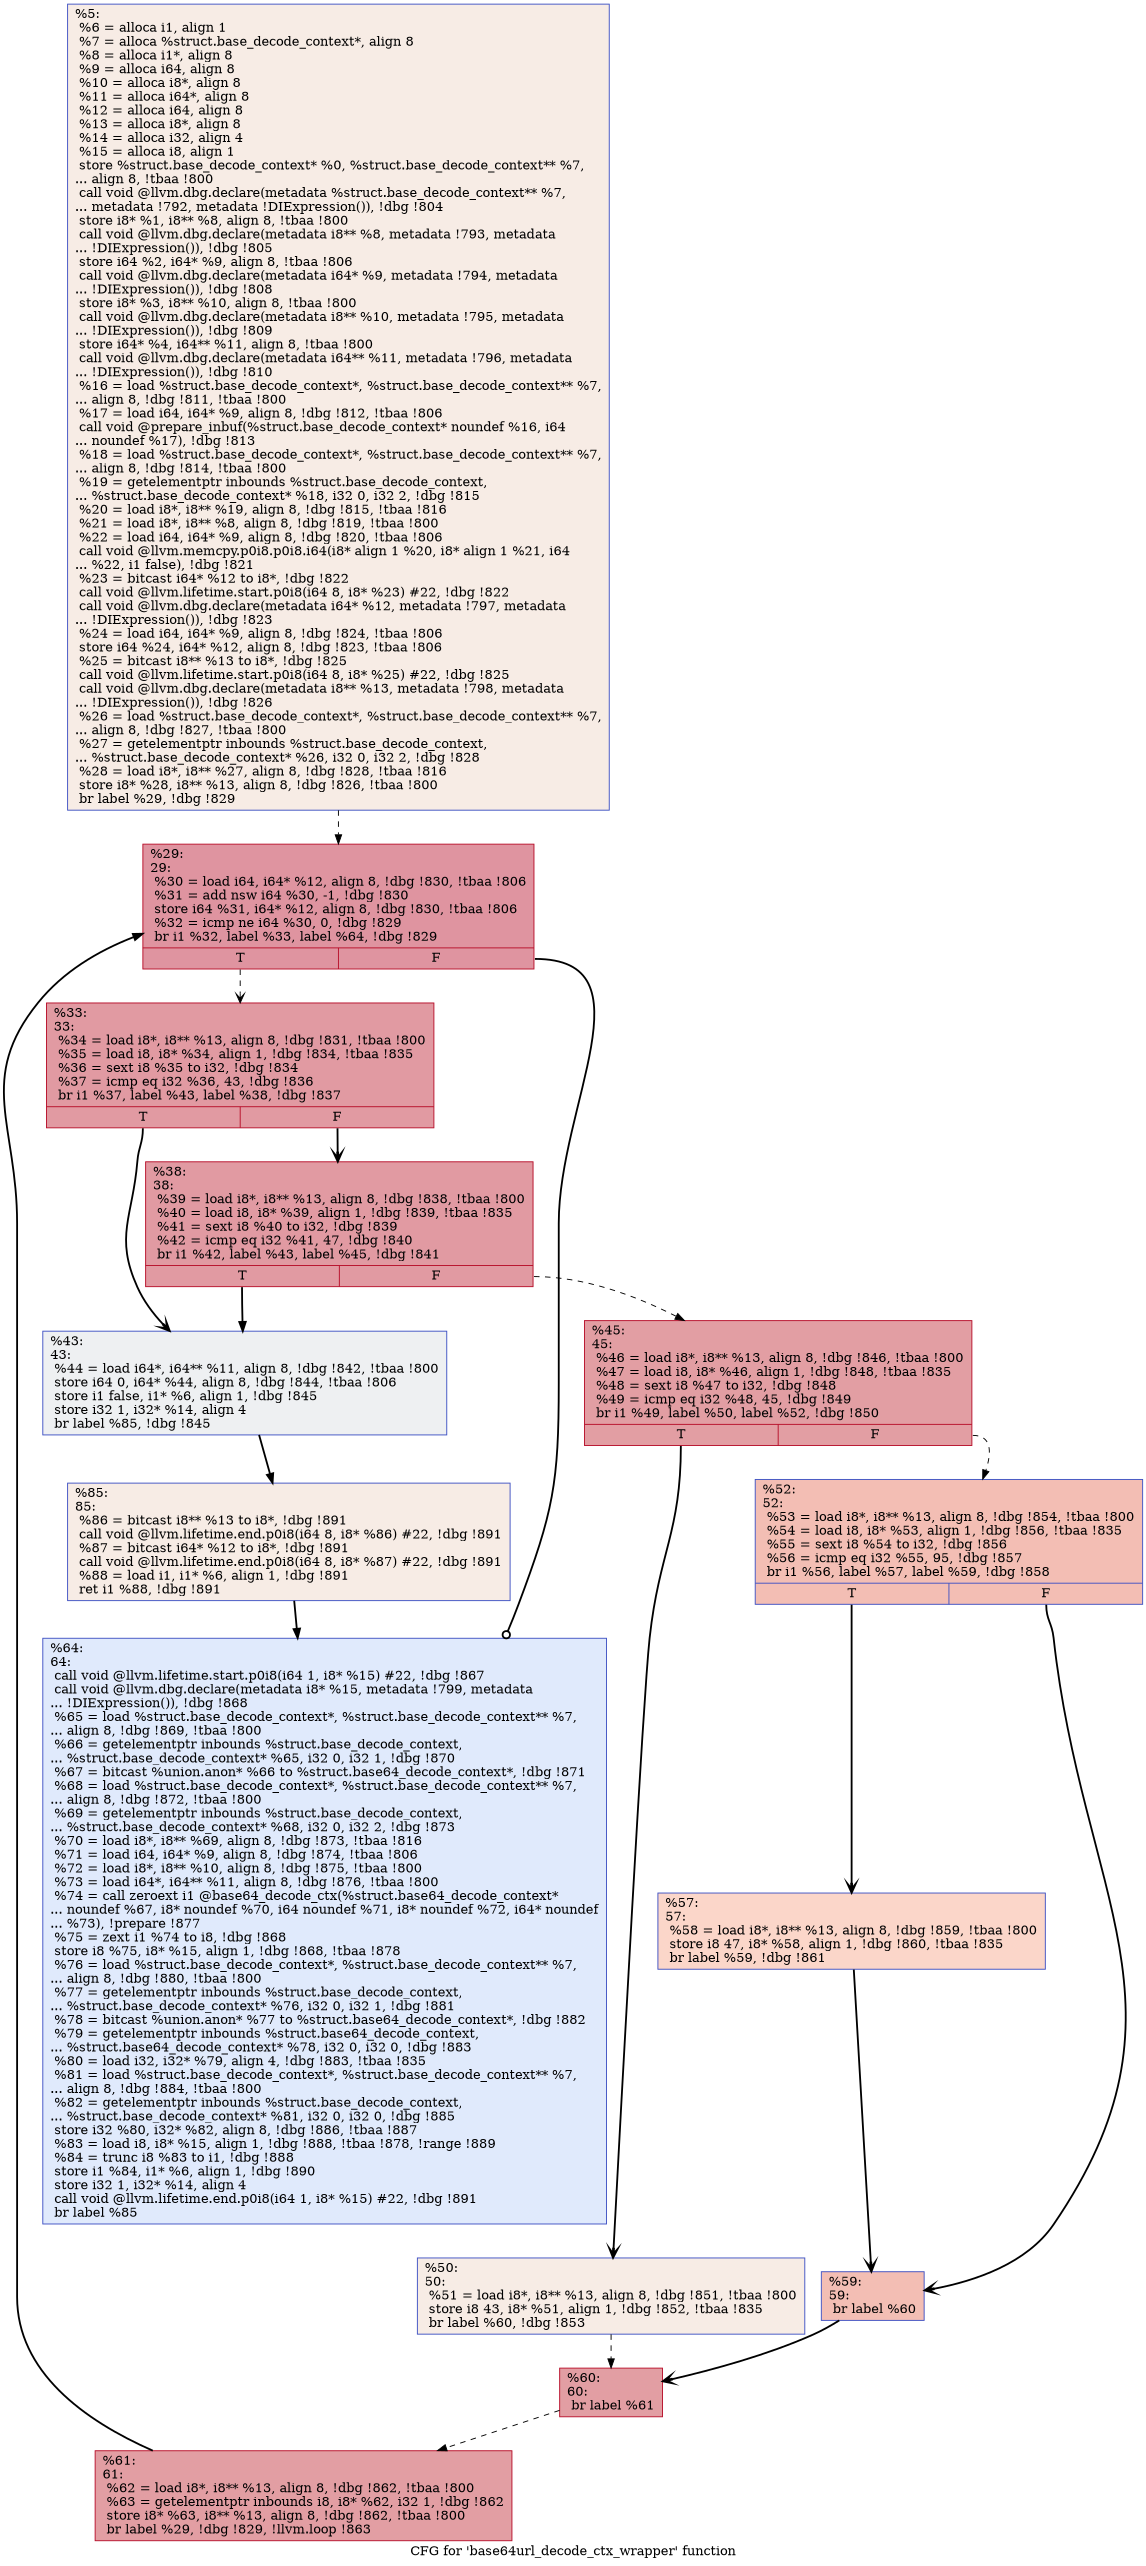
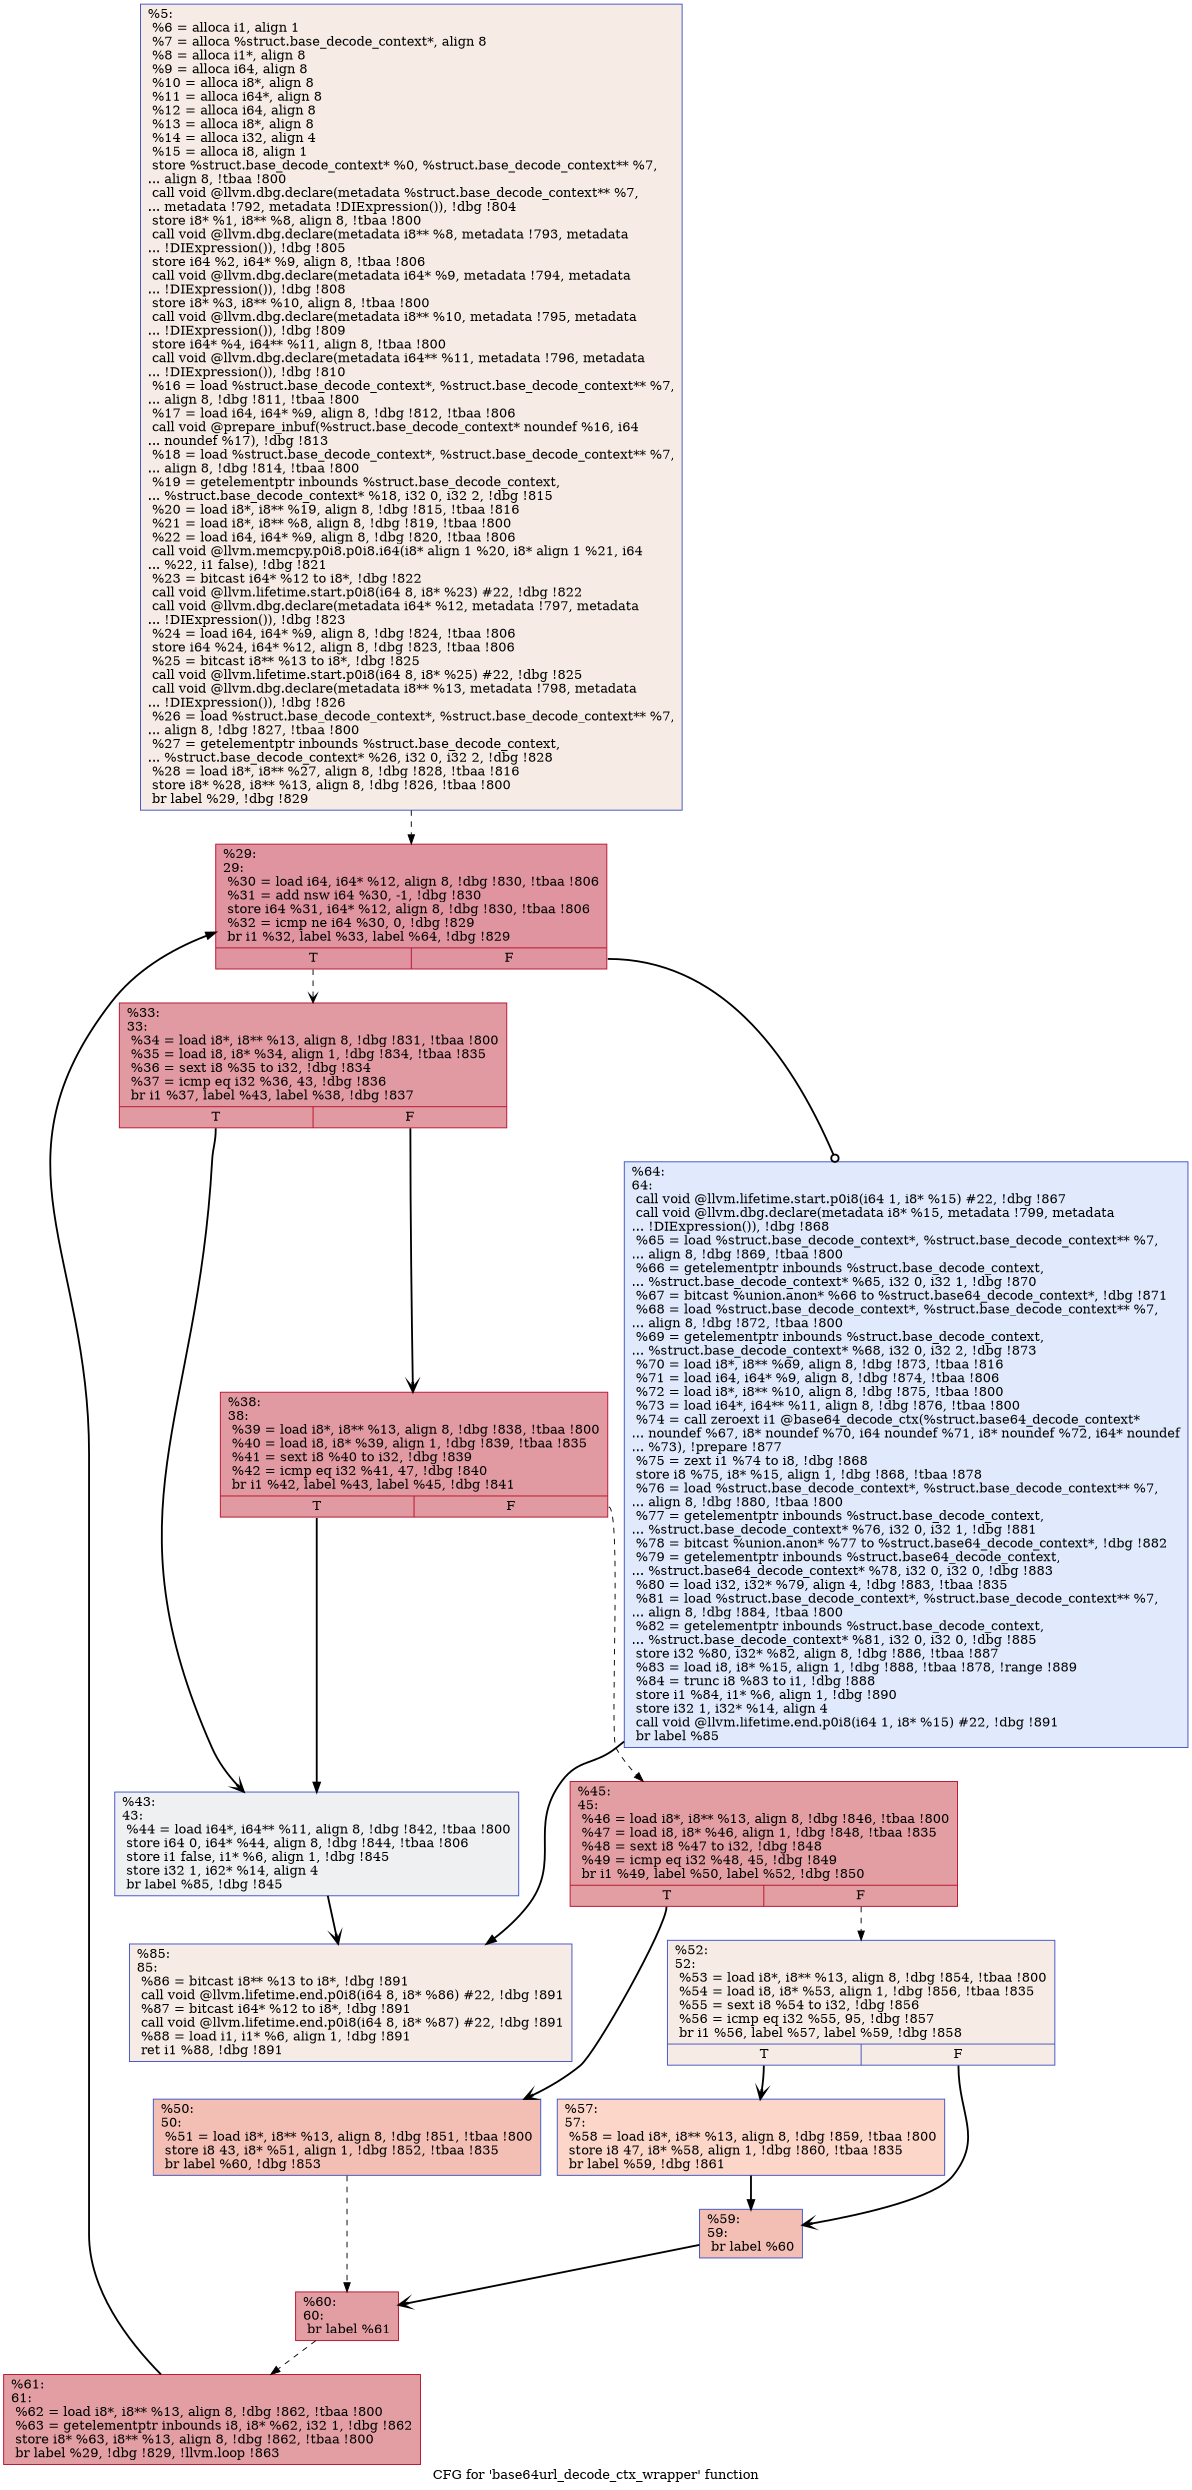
(148, 1410) -> (220, 1871)
(265, 1454) -> (332, 1915)
(949, 1542) -> (861, 2003)
(295, 1615) -> (545, 1830)
(862, 2116) -> (751, 2188)
(611, 2296) -> (347, 2137)
